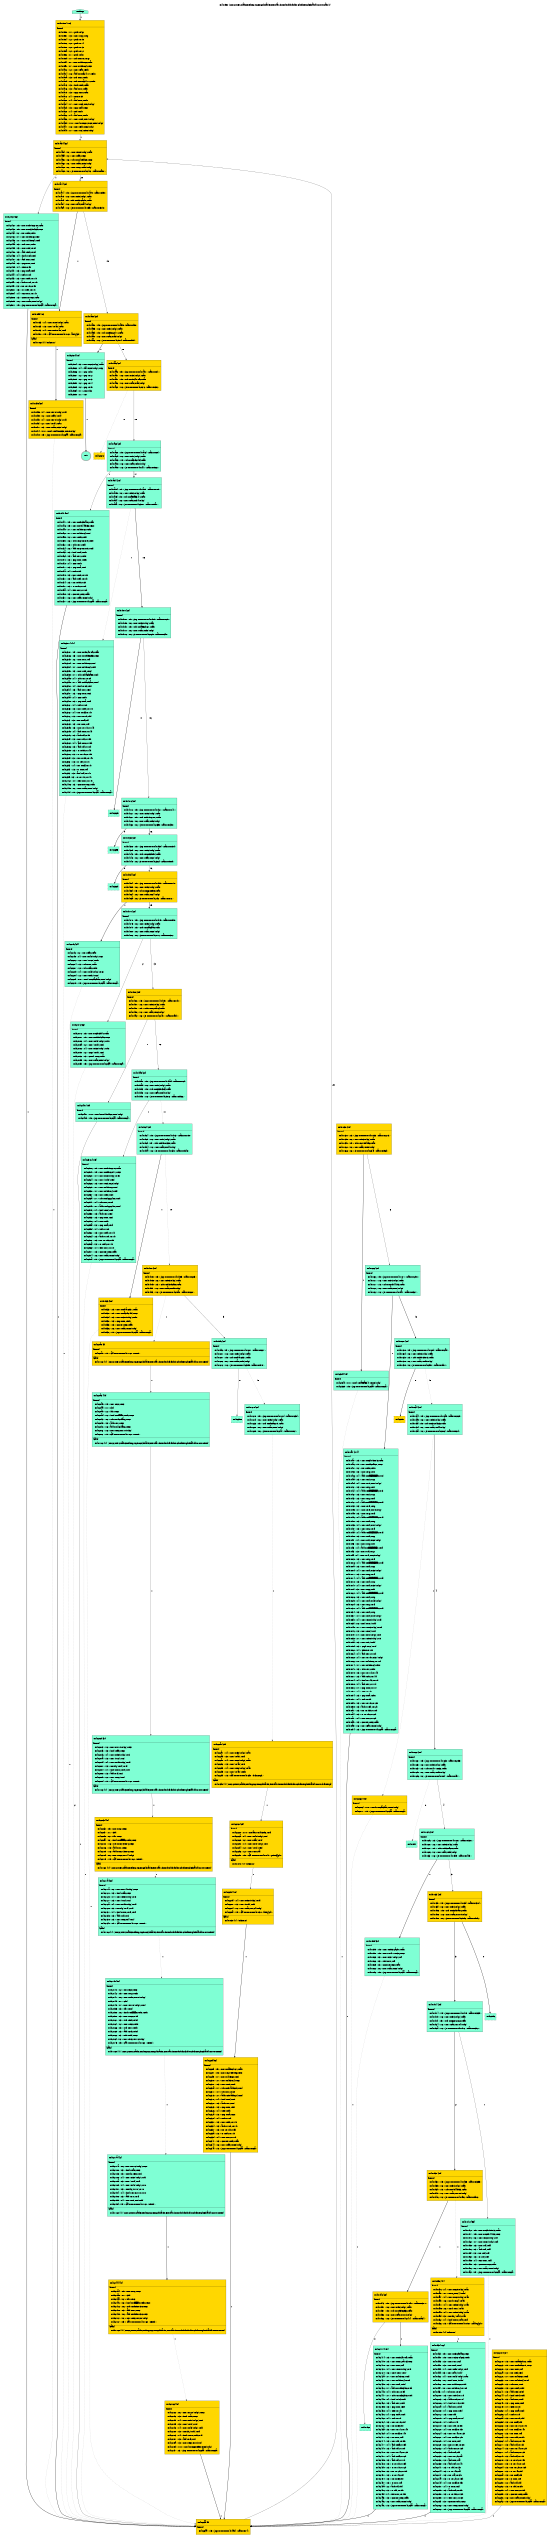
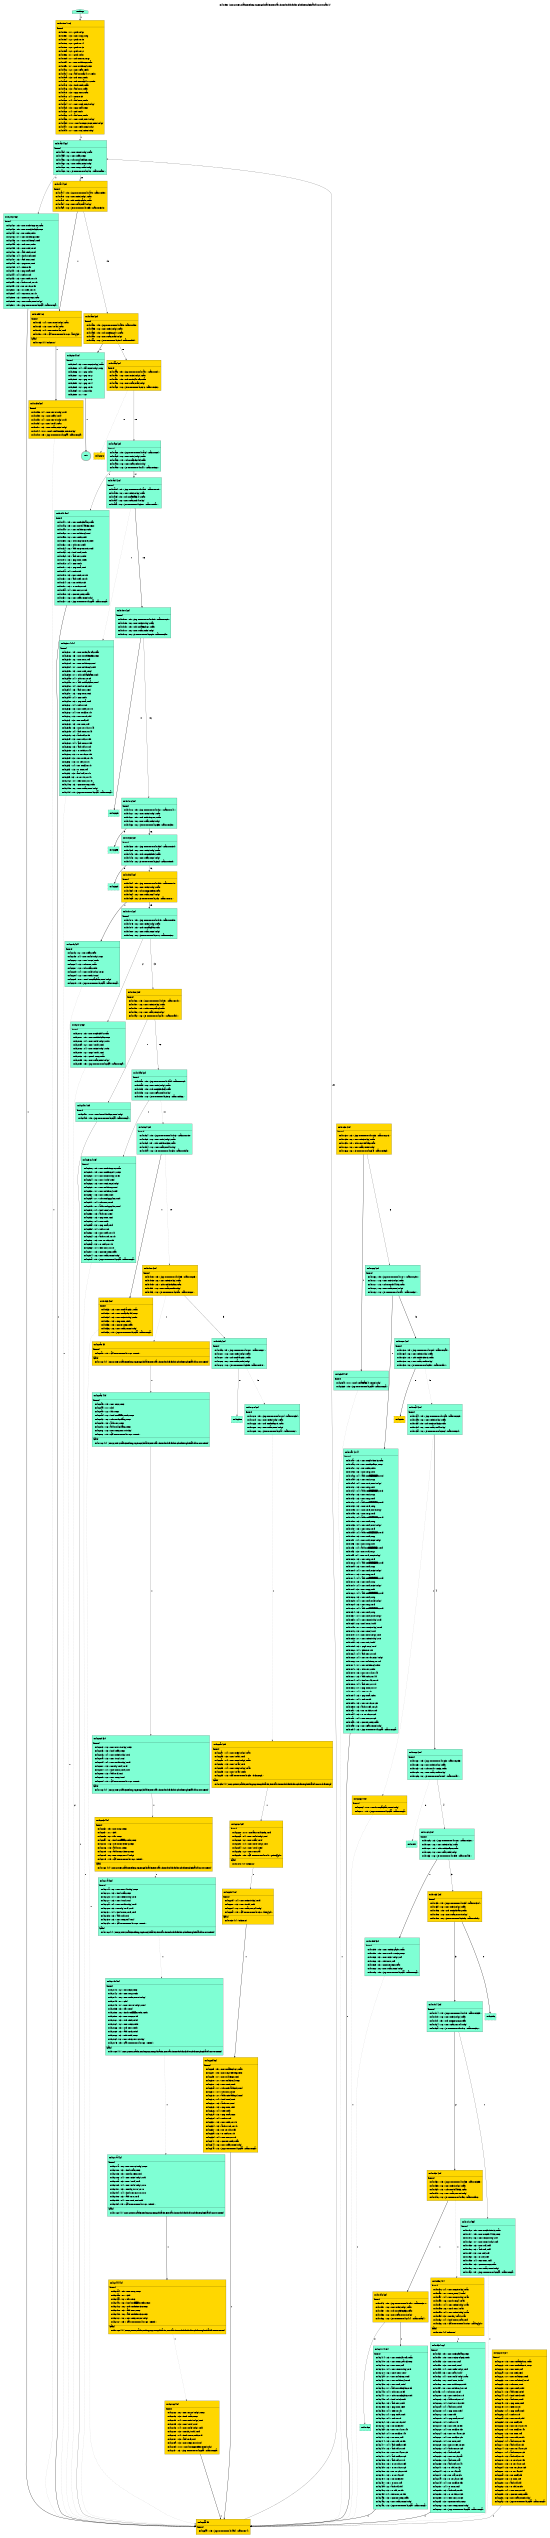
(80, 158) -> (80, 158)
